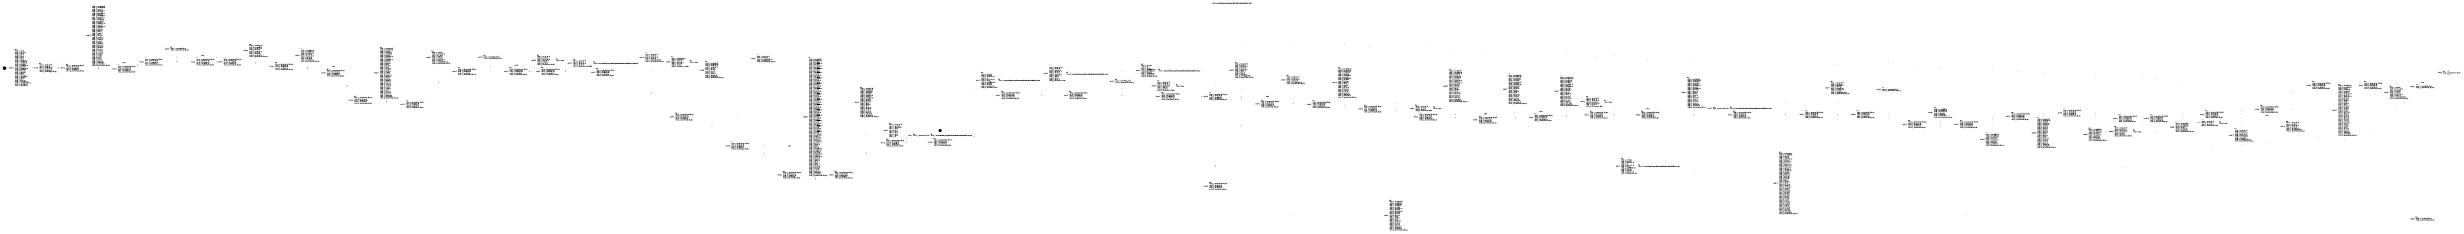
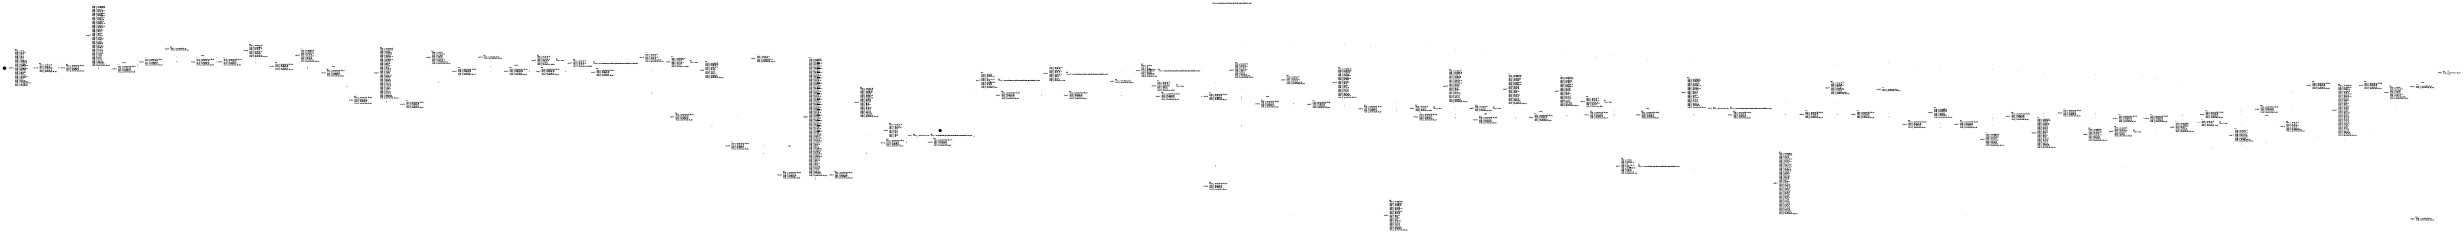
none -> (1485, 108)
